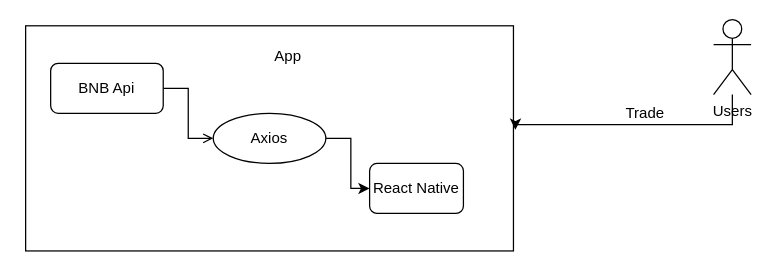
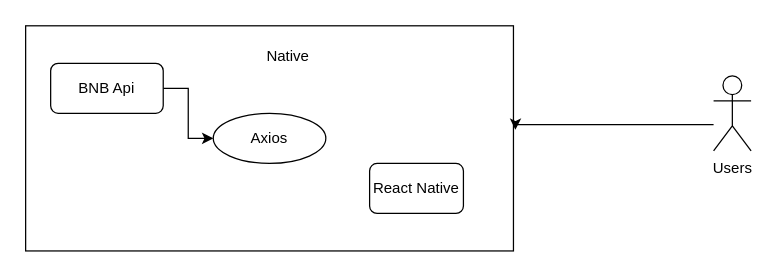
(288, 57) -> (288, 57)
(732, 57) -> (732, 113)
(644, 113) -> none
(205, 138) -> (203, 138)
(351, 155) -> none
